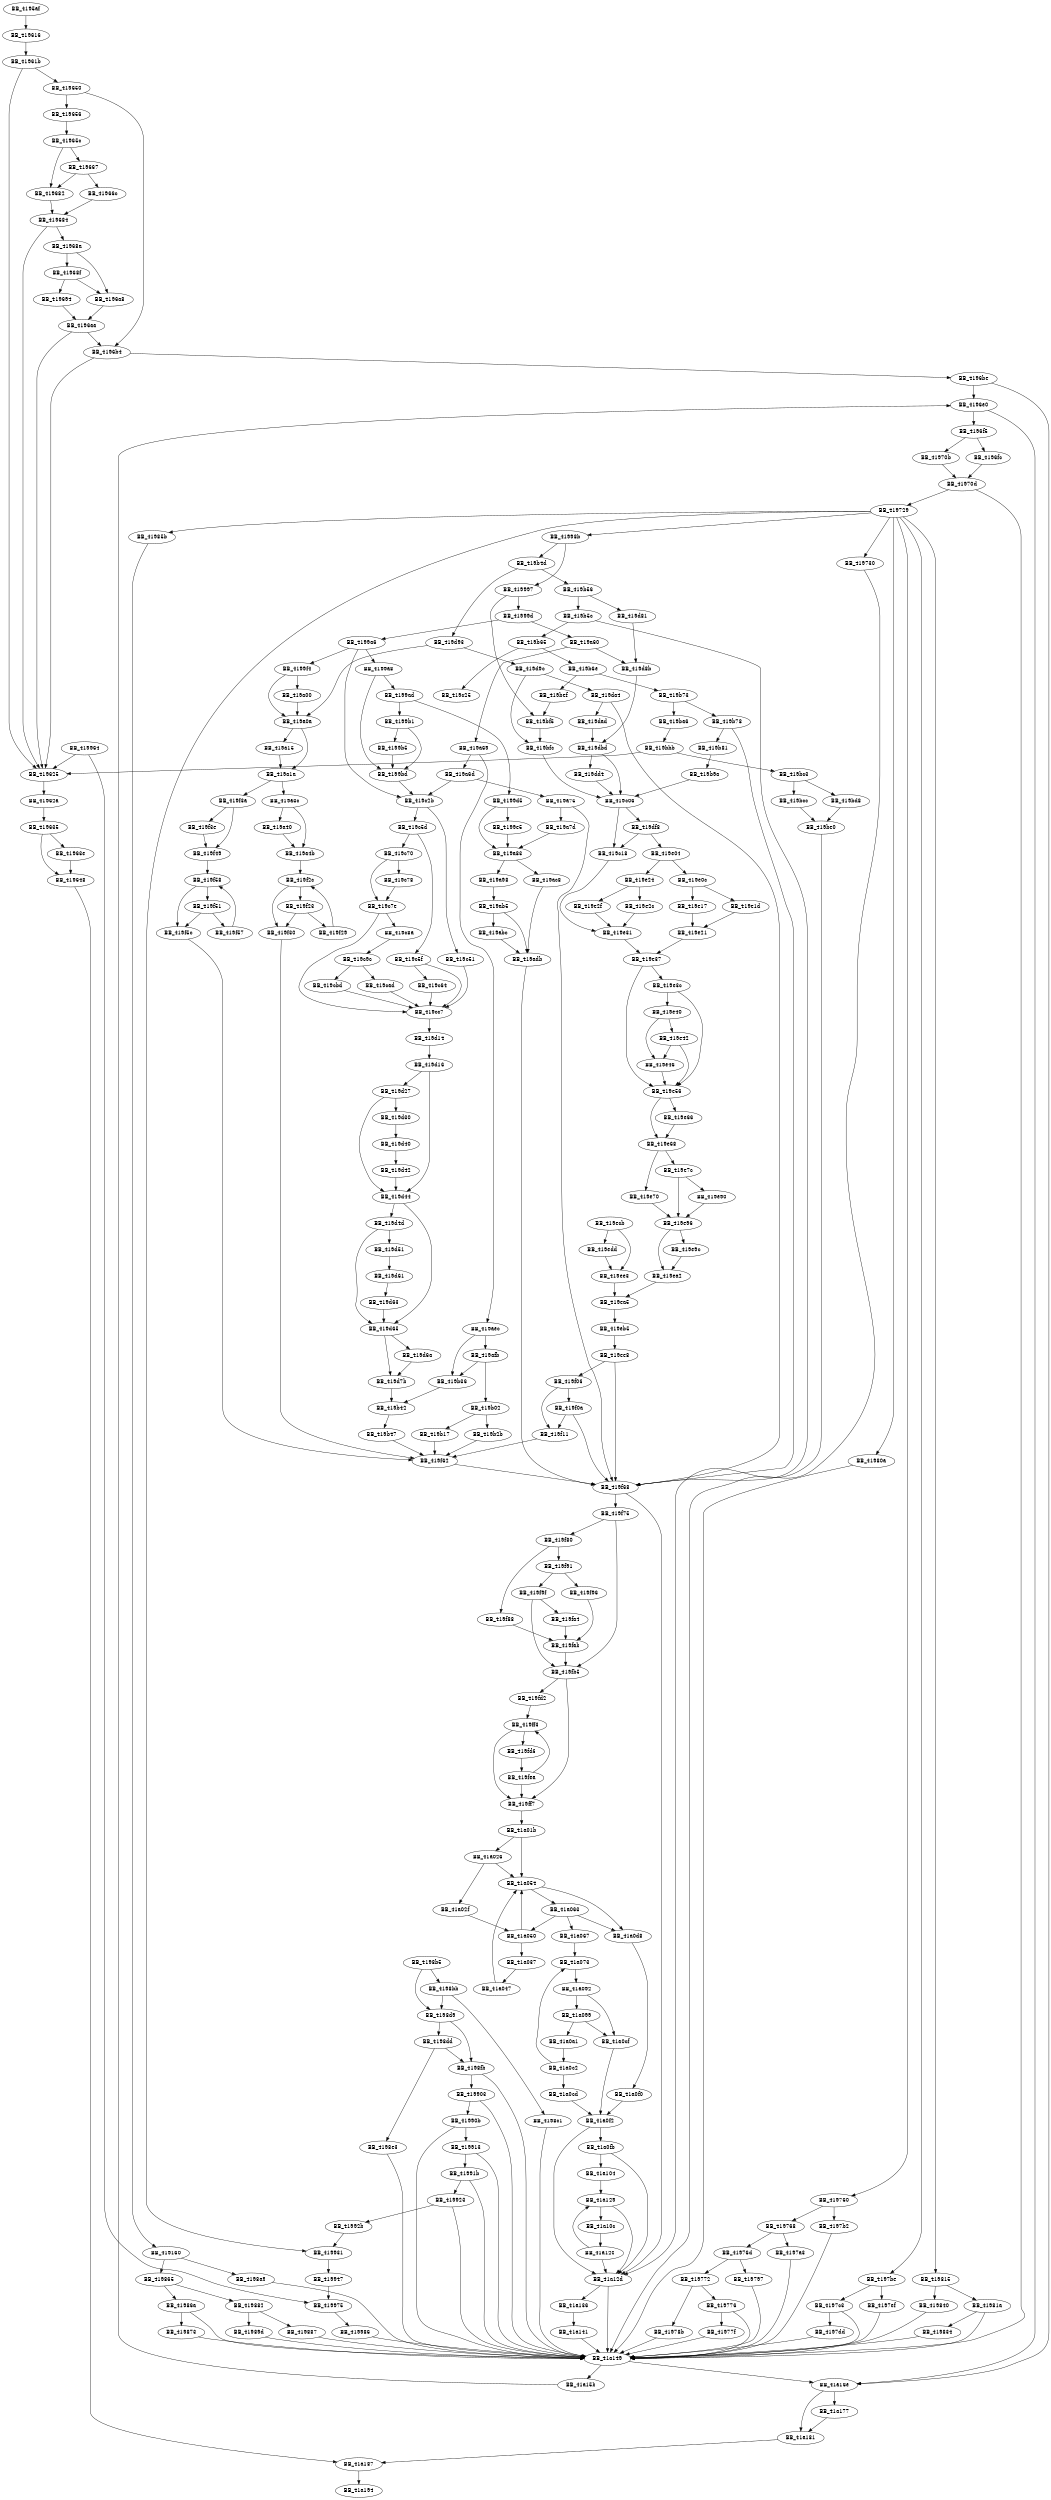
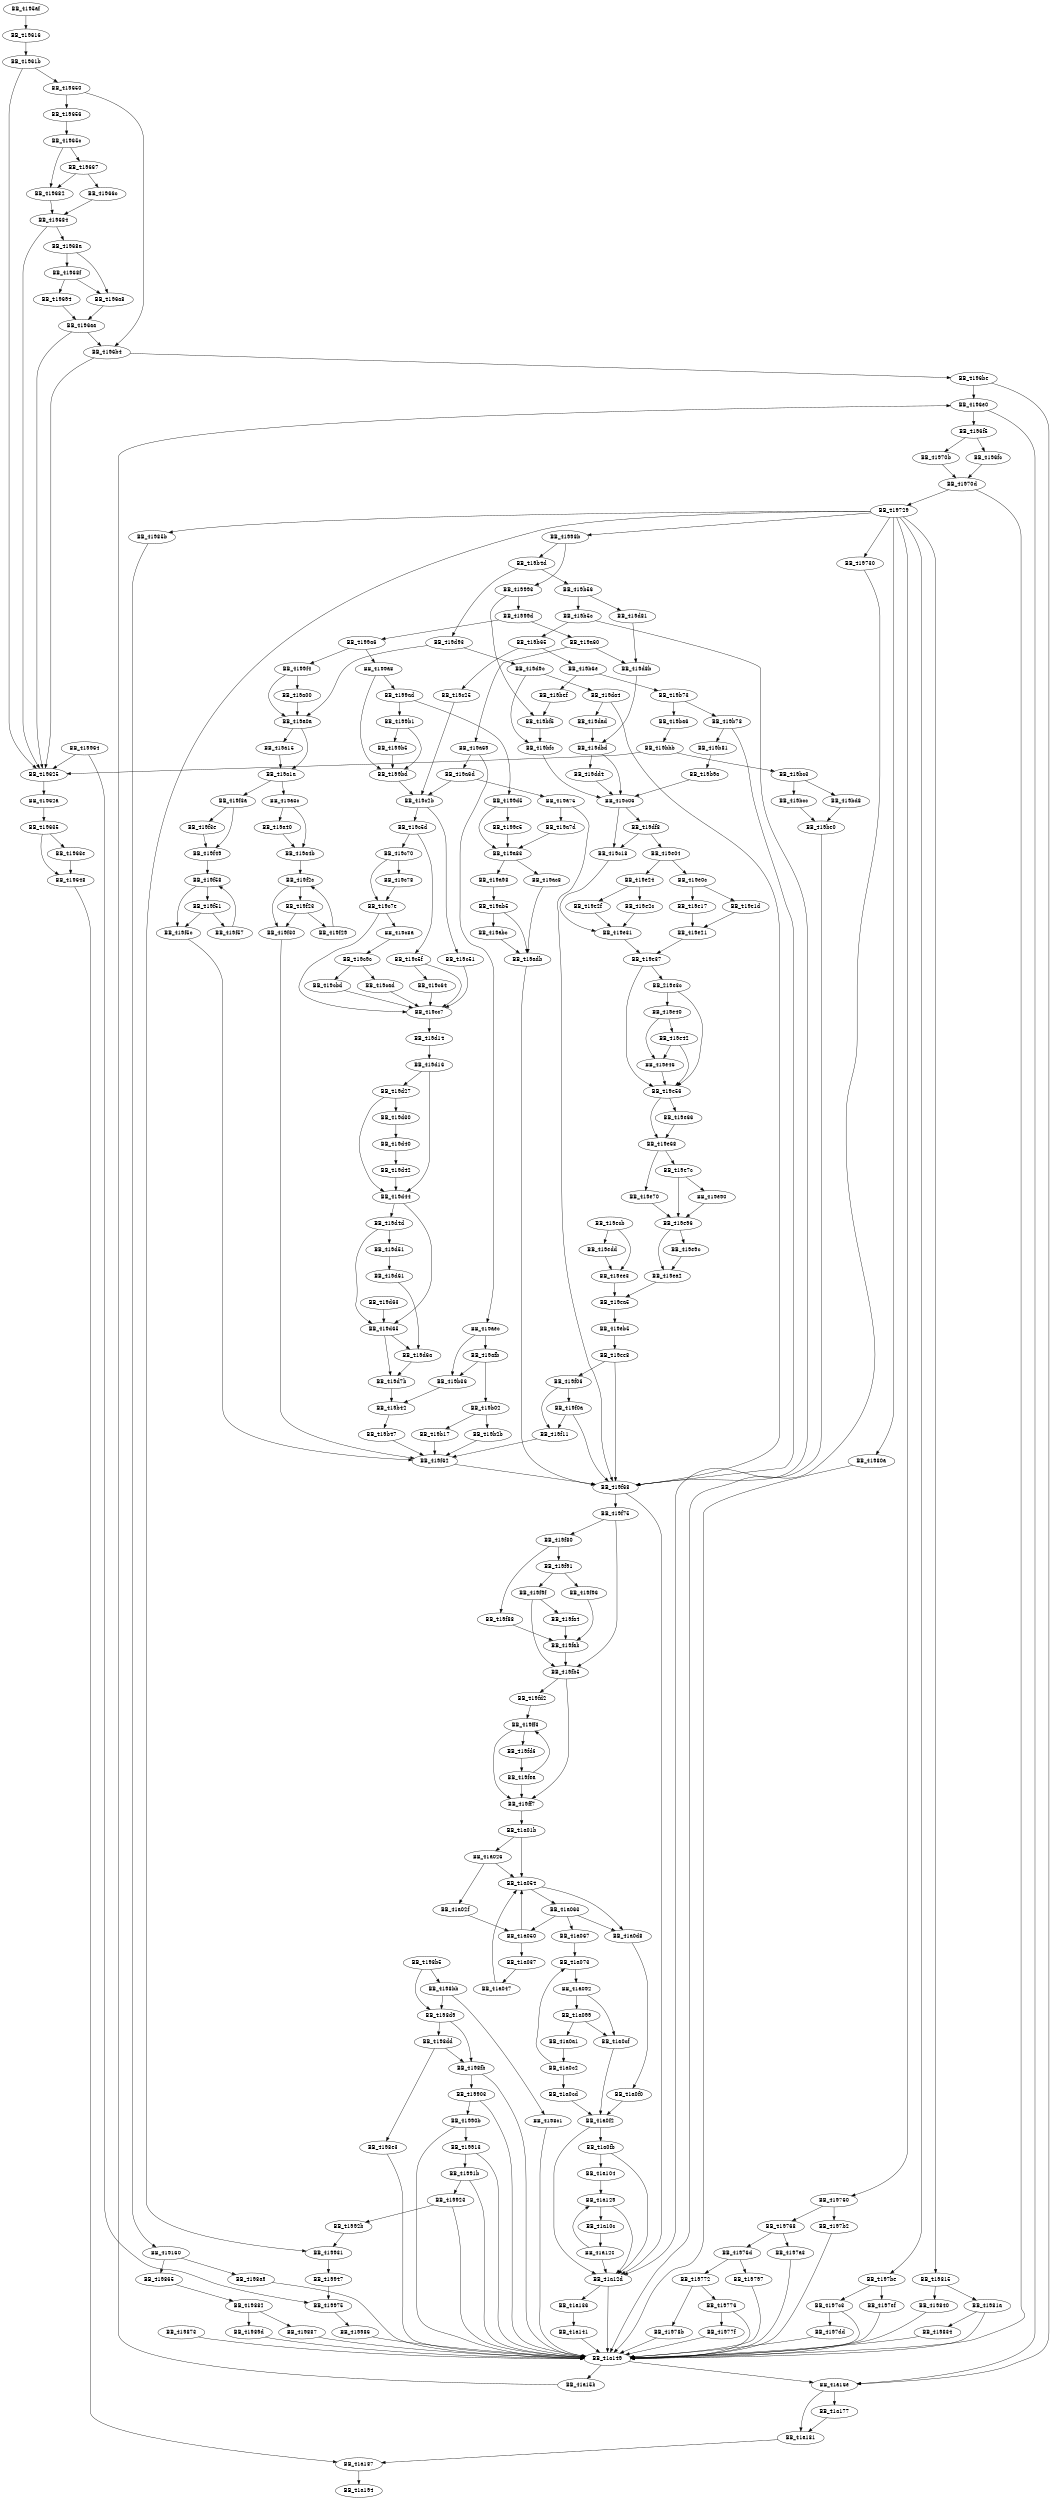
(518, 590) -> (518, 590)
(345, 736) -> (438, 747)
(667, 986) -> (667, 986)
(387, 1288) -> (416, 1311)
(181, 2306) -> none
